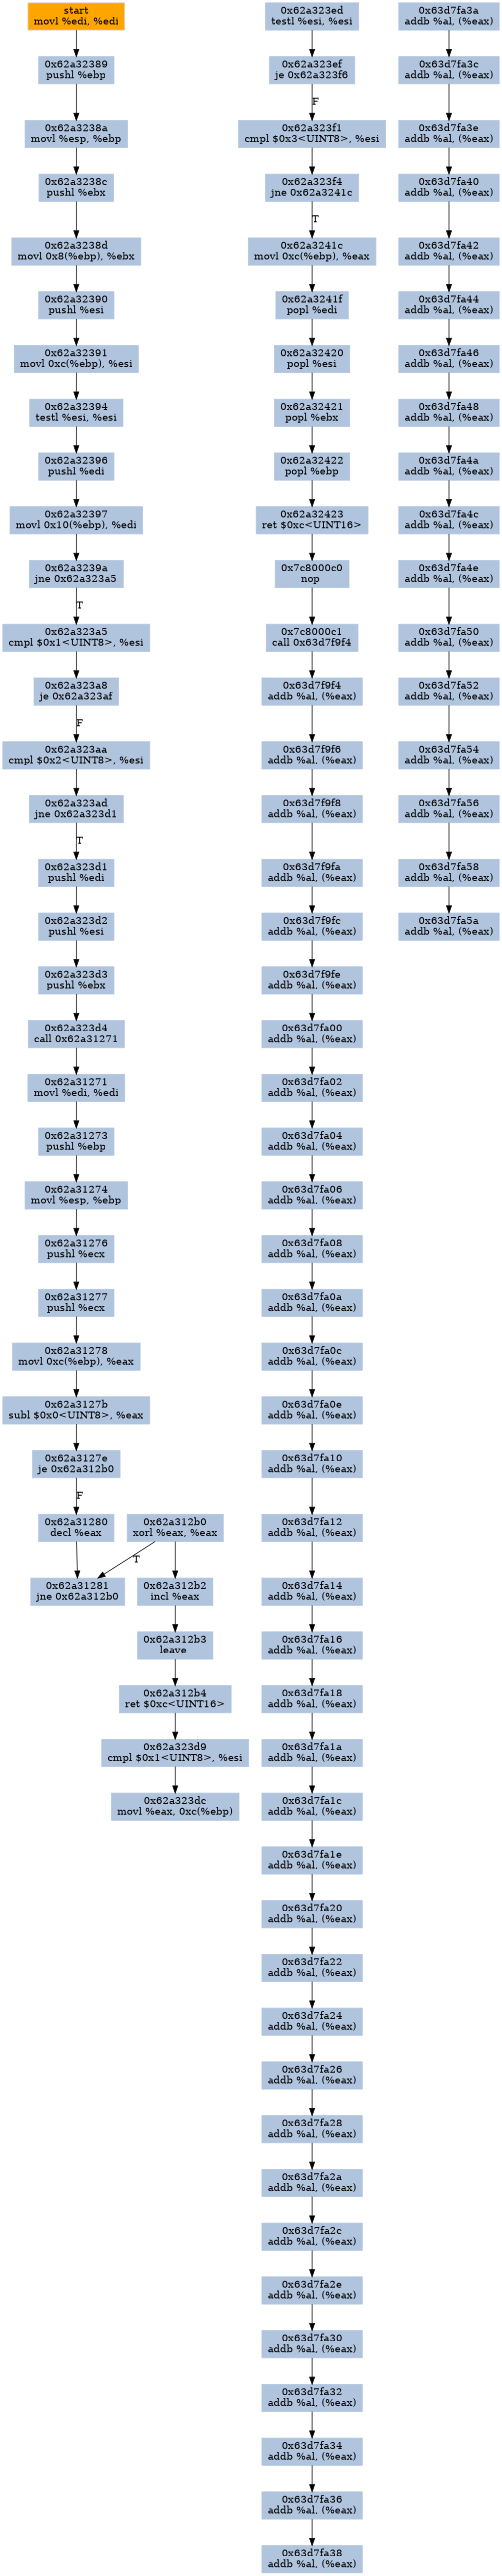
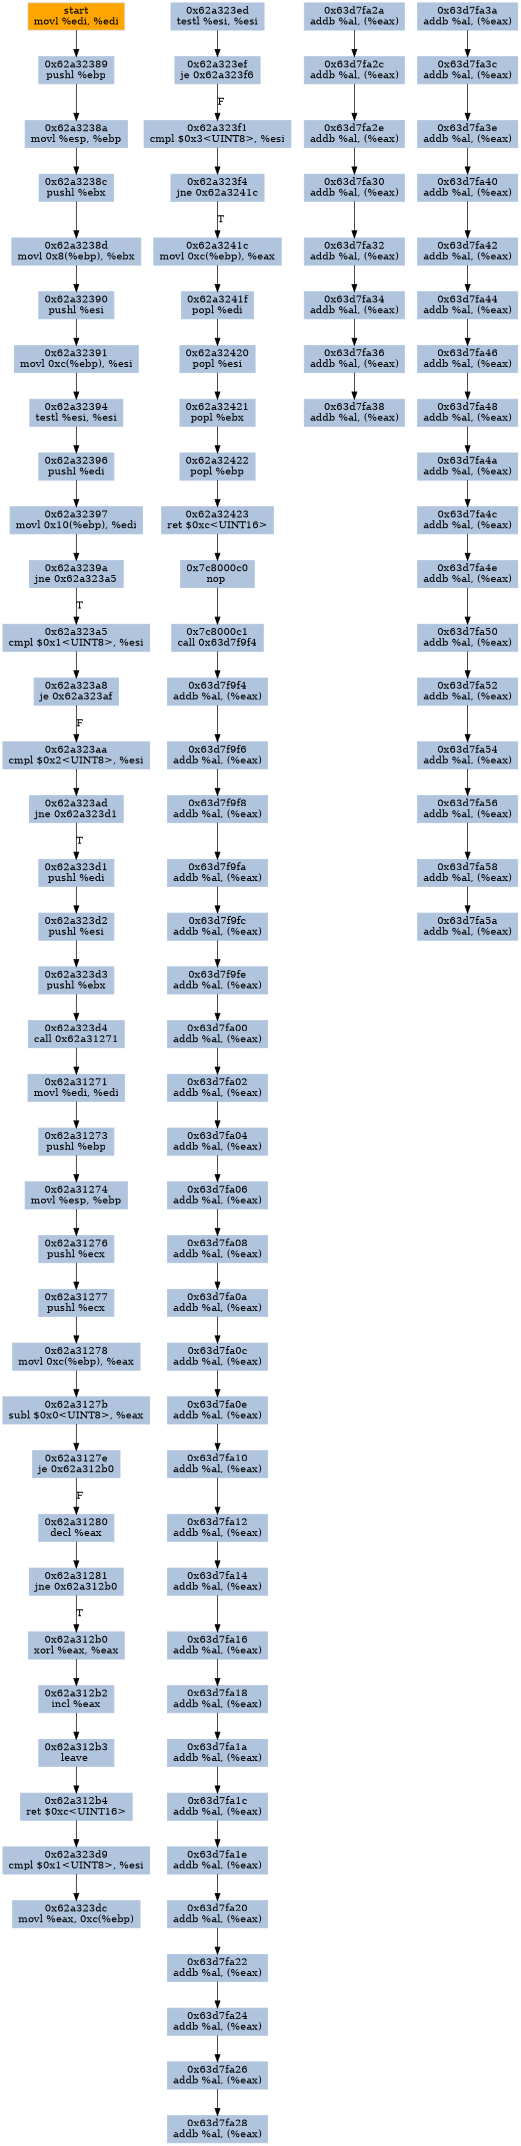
(130, 1558) -> (76, 1610)
(312, 2152) -> none
